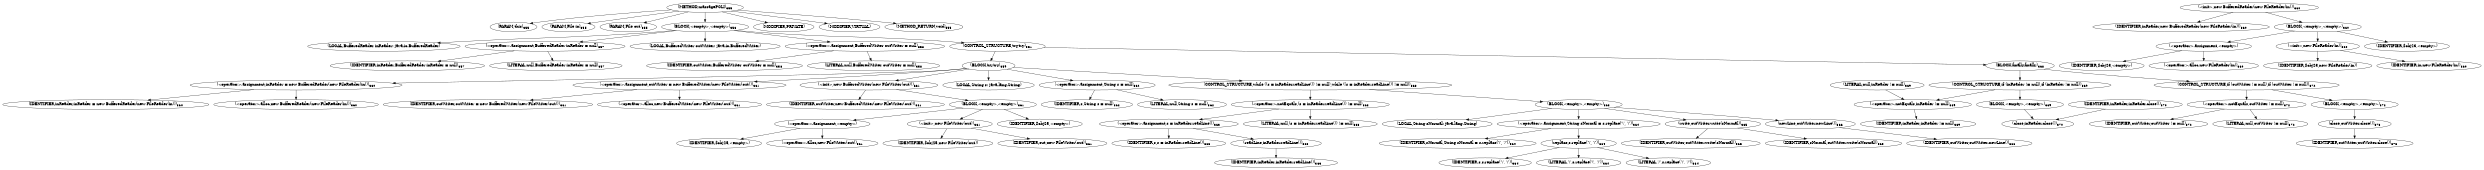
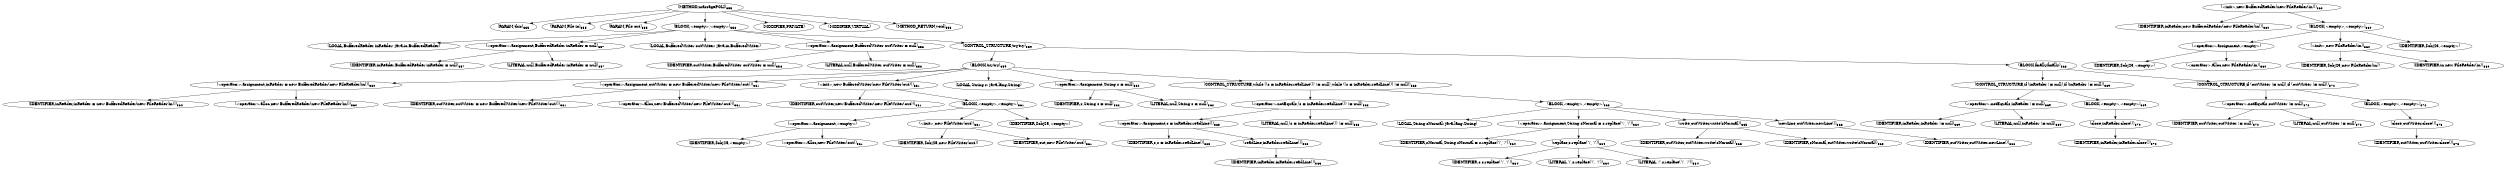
(1029, 46) -> (1029, 46)
(1894, 94) -> (2017, 113)
(2082, 114) -> (2115, 132)
